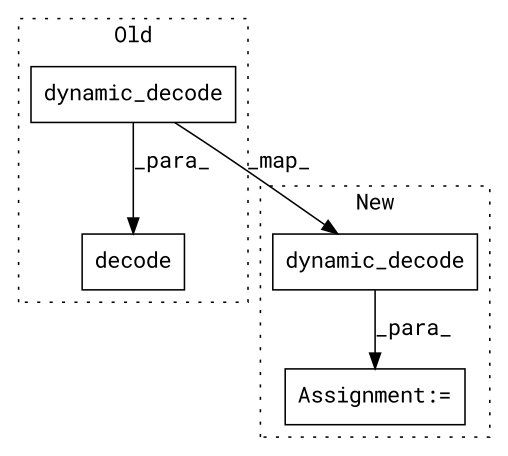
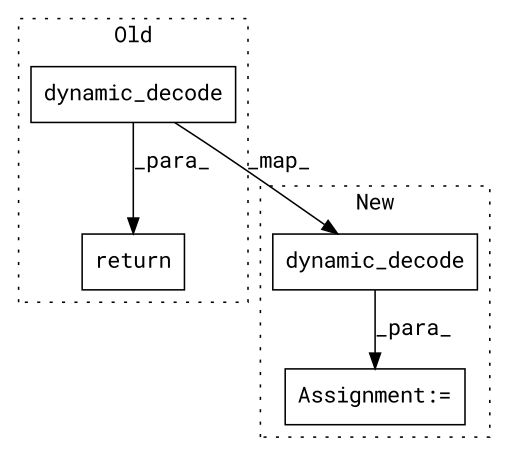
(133, 262) -> (133, 262)
